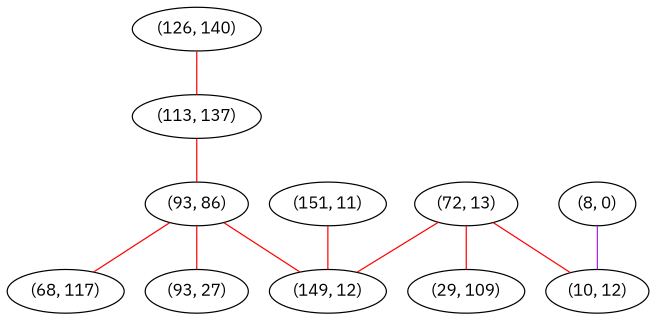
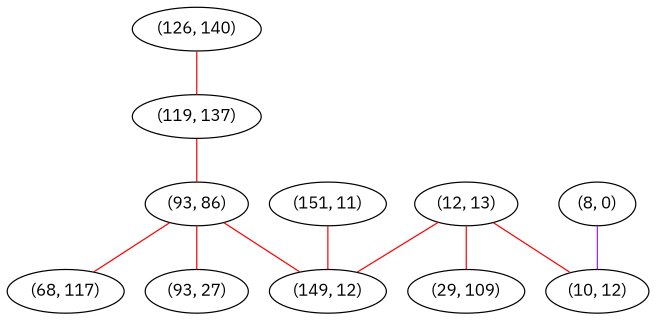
(197, 117) -> (197, 117)
(466, 204) -> (466, 204)
